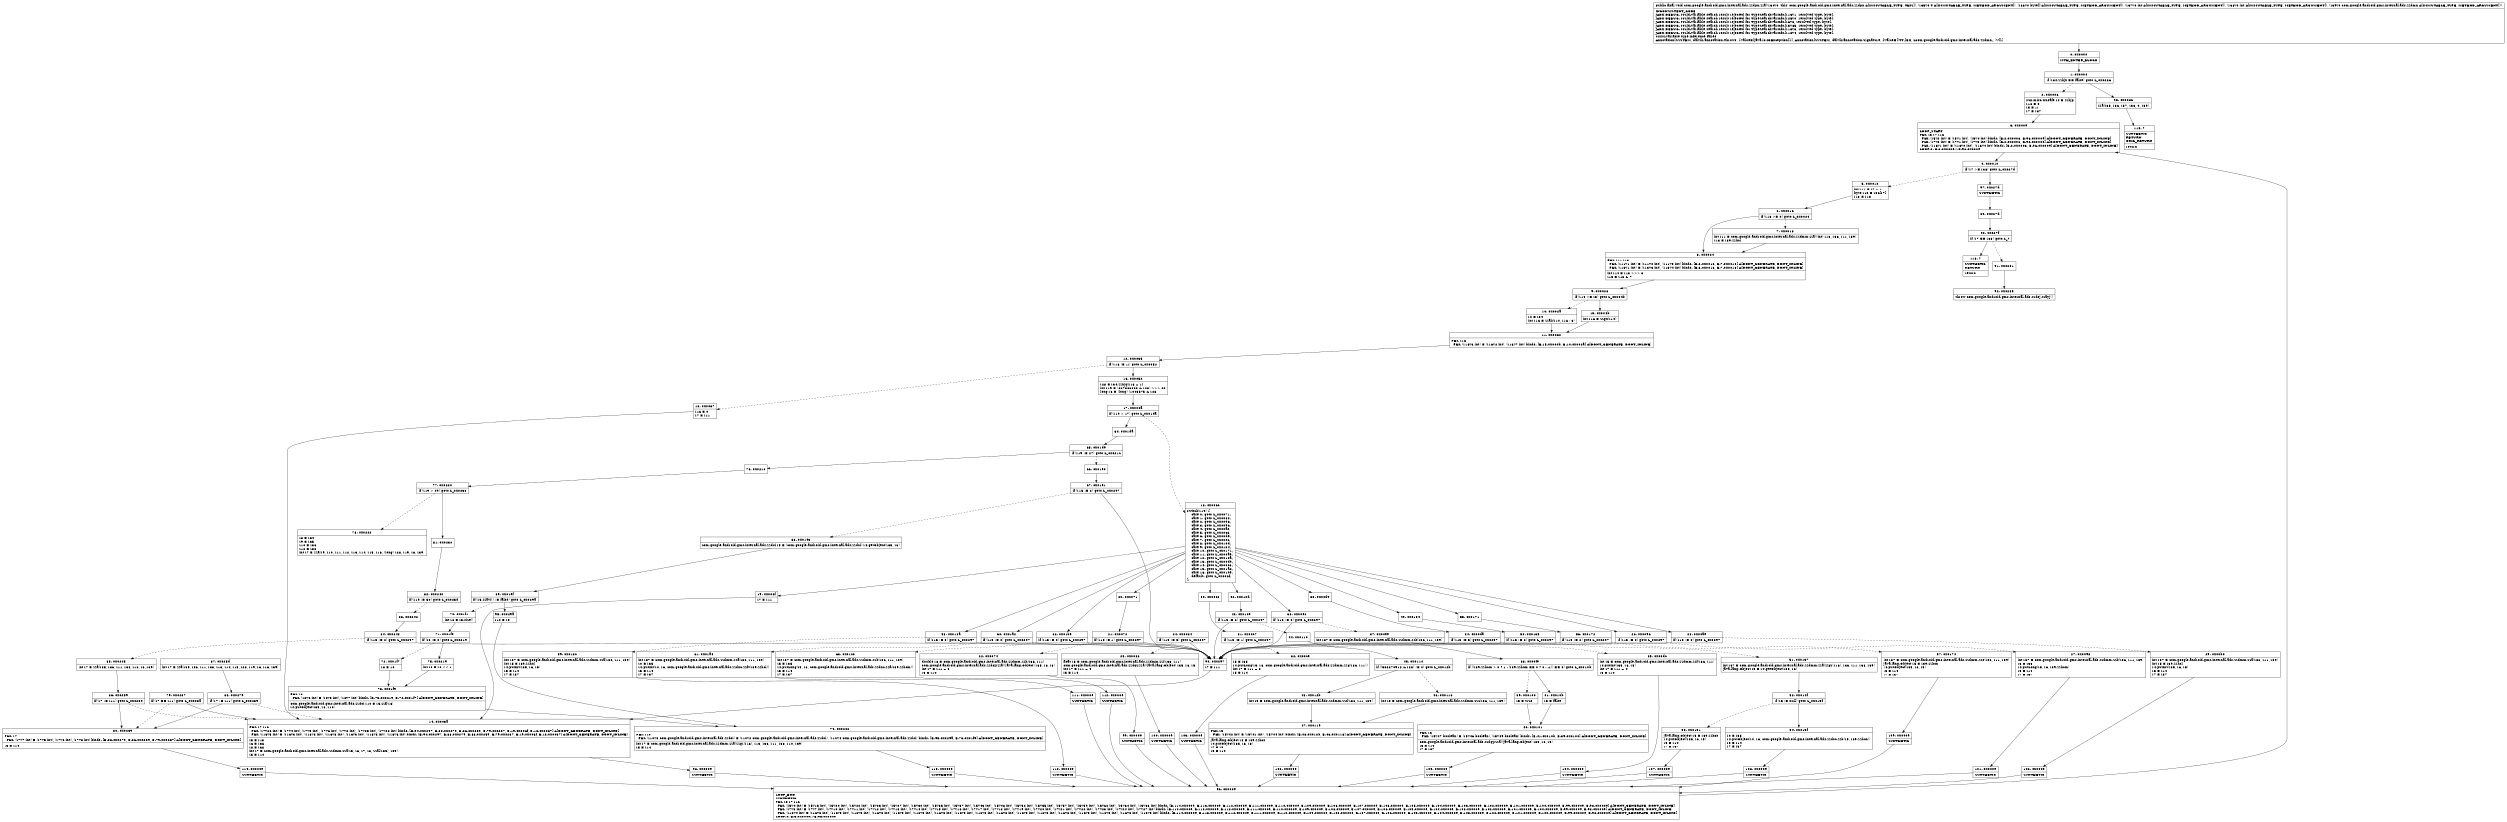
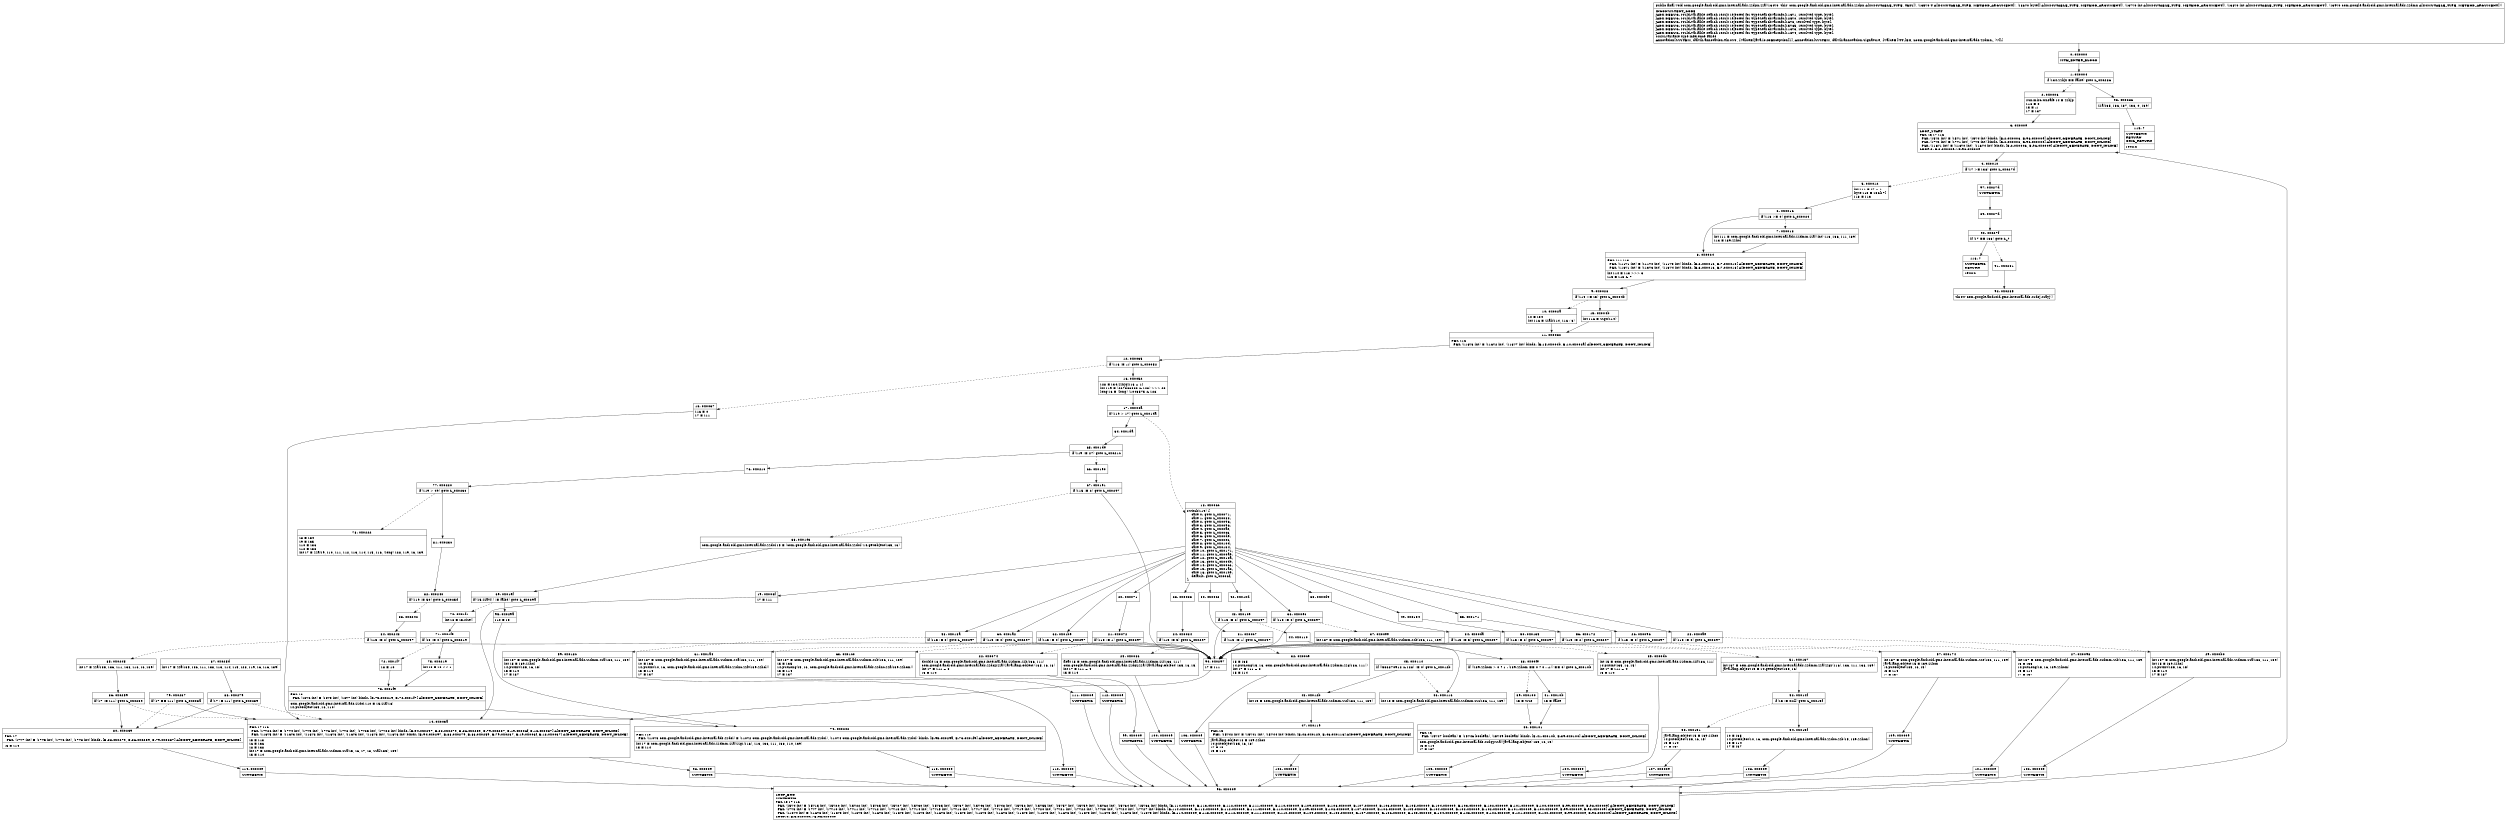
none -> (1183, 597)
(1352, 648) -> (1403, 645)
